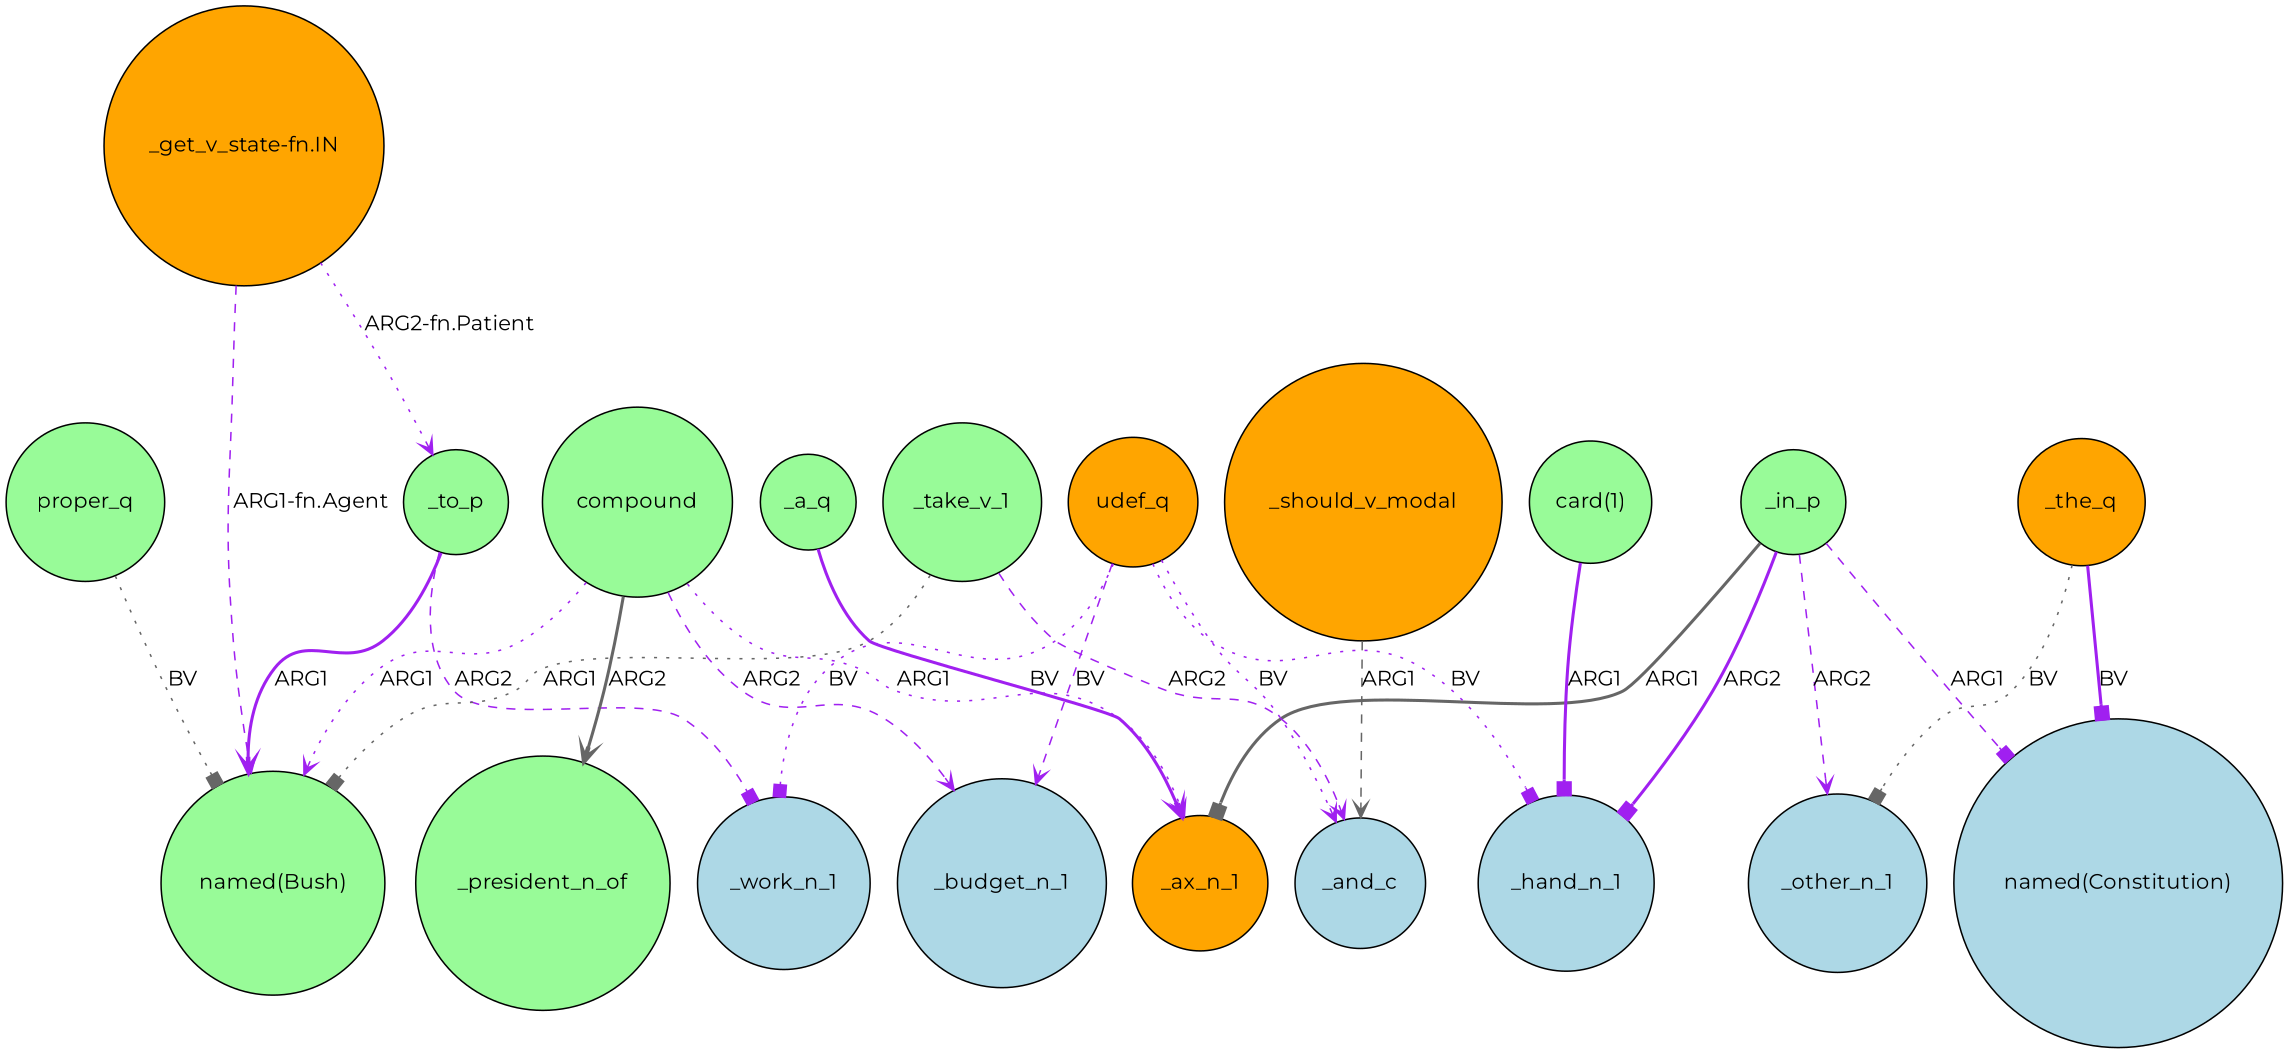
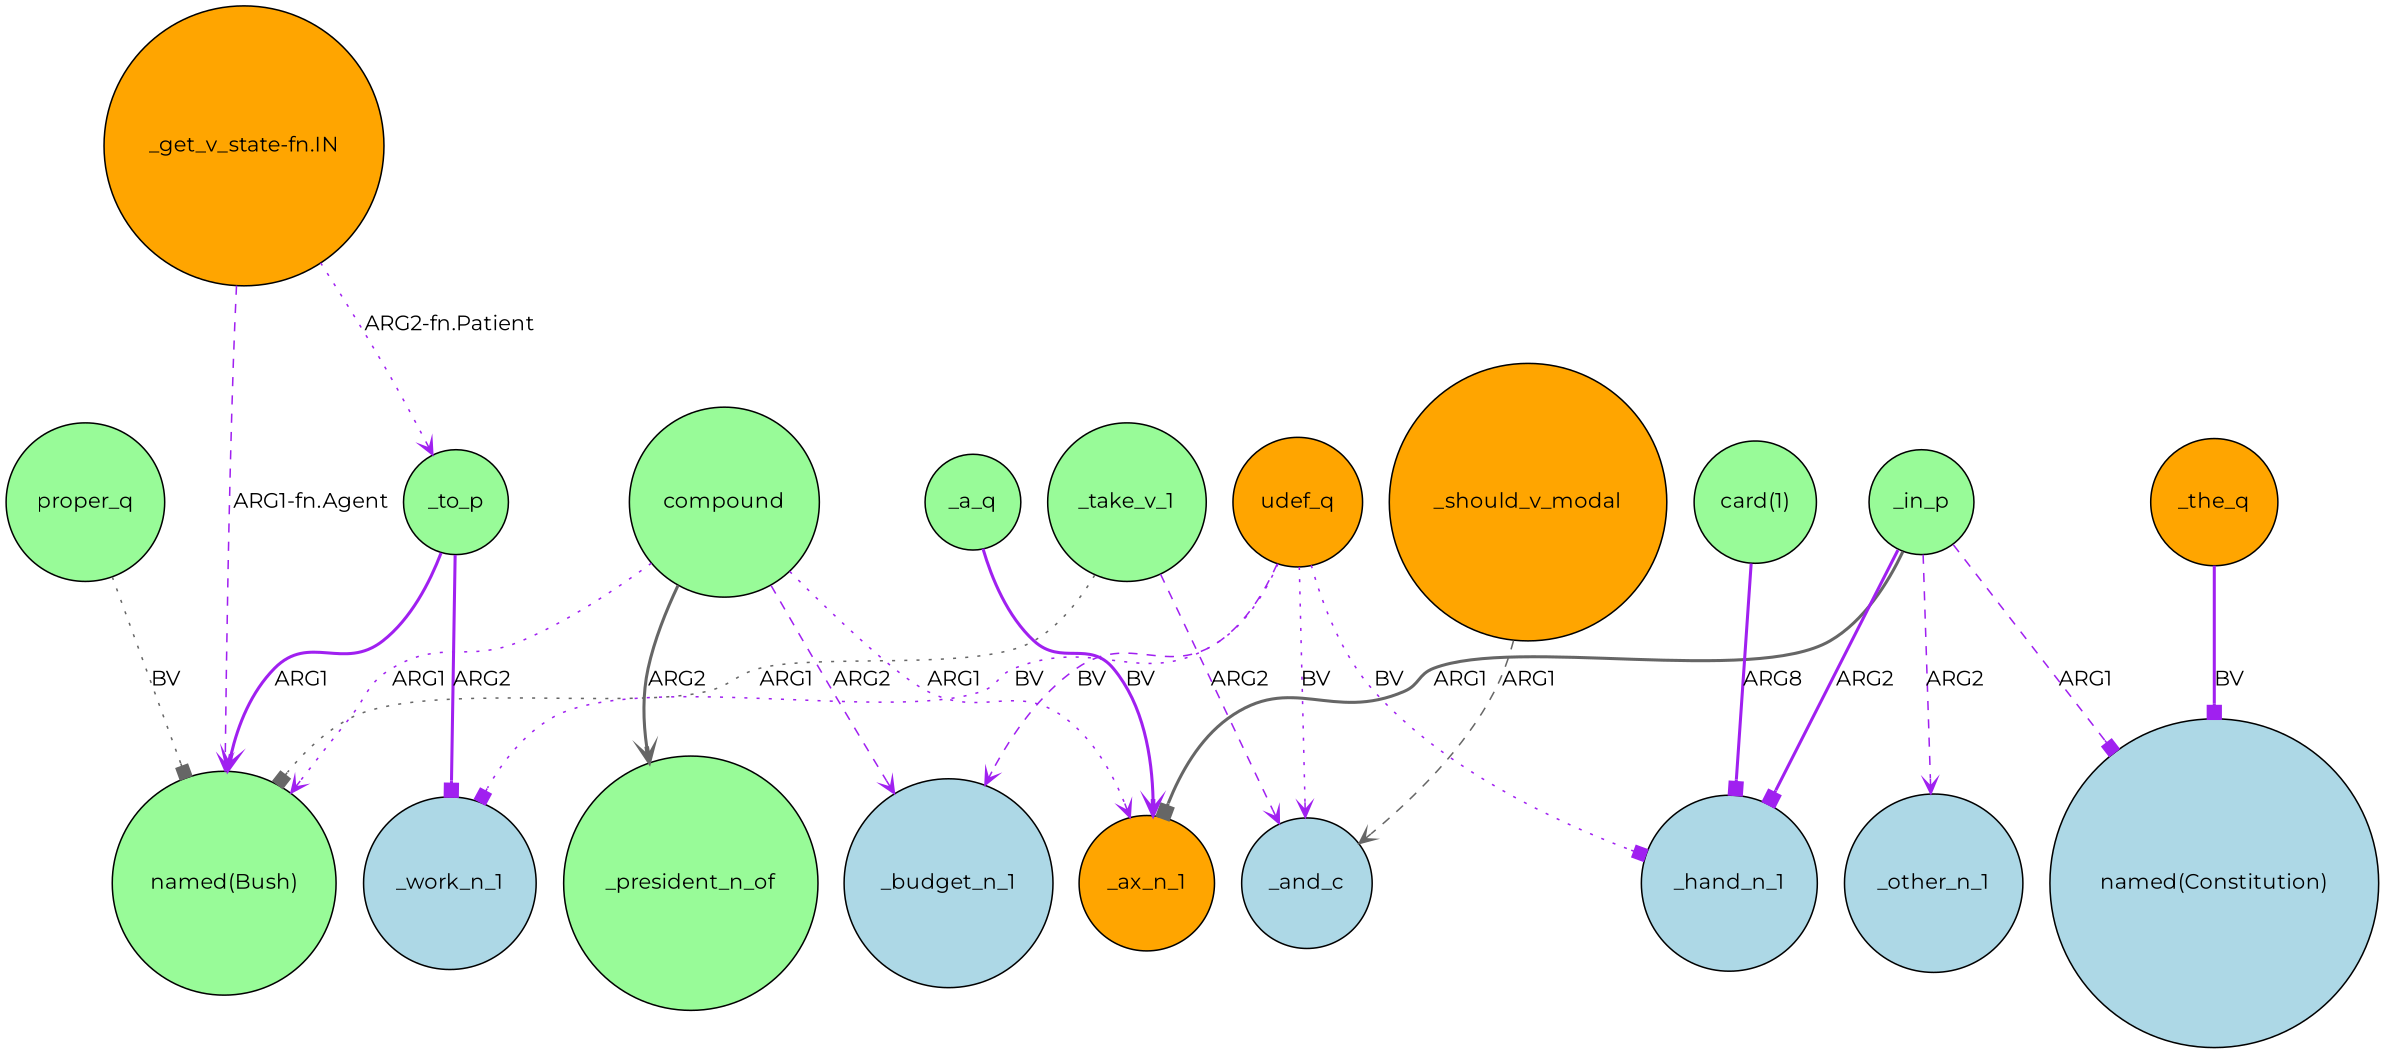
(1595, 680) -> (1774, 680)
(2000, 700) -> none
(542, 709) -> (453, 668)
